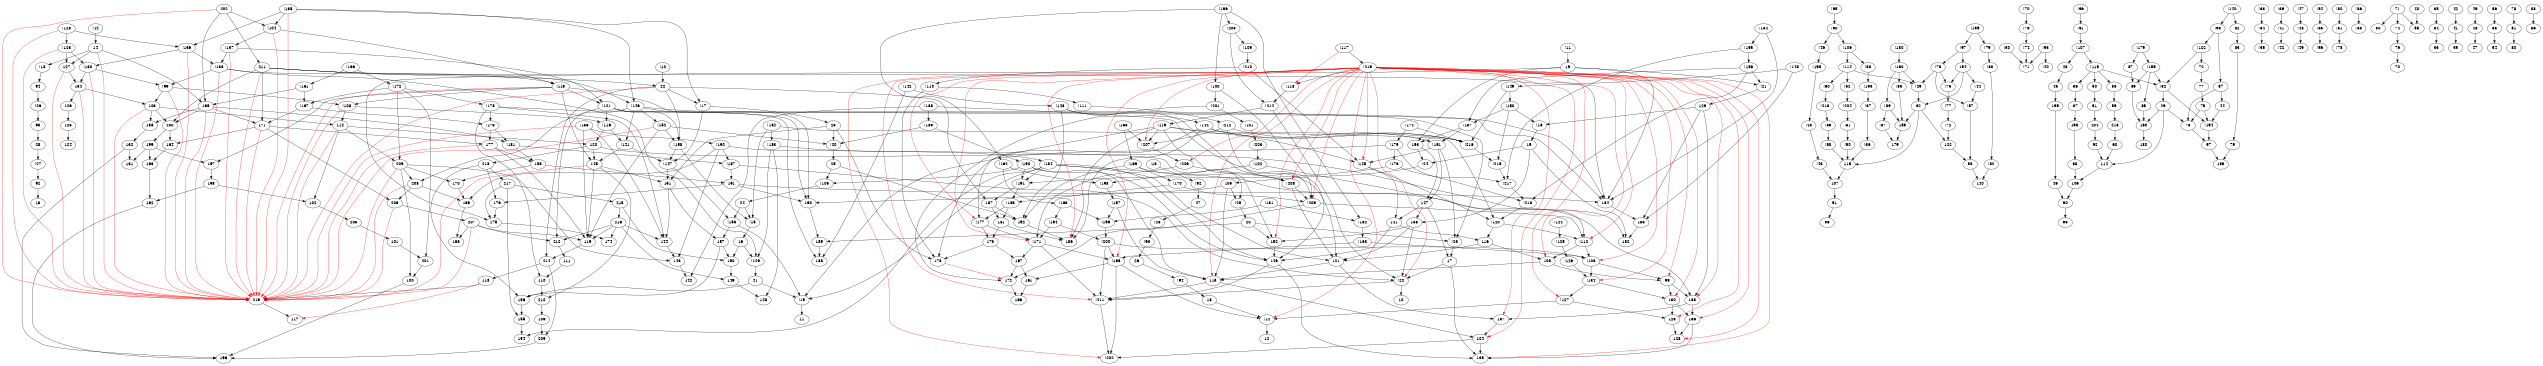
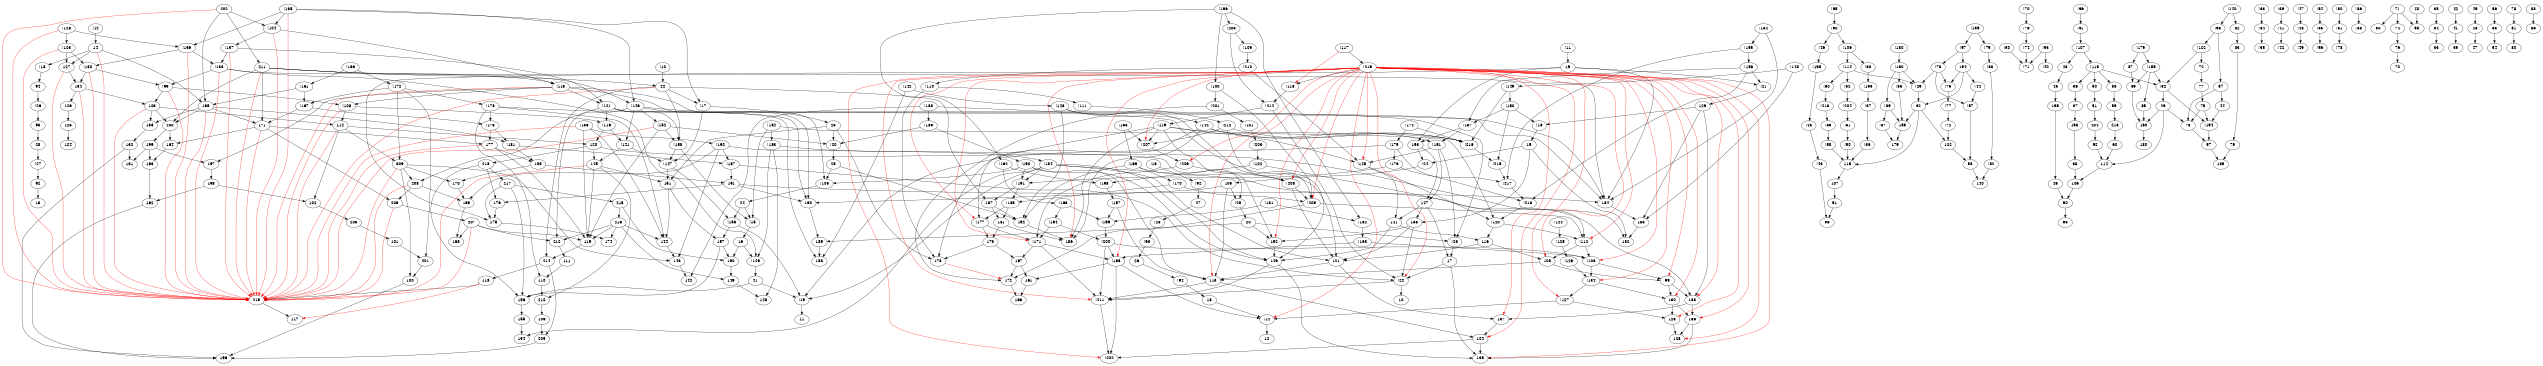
(572, 128) -> (682, 106)
(400, 164) -> (400, 164)
(1826, 173) -> (1823, 192)
(508, 252) -> (523, 239)
